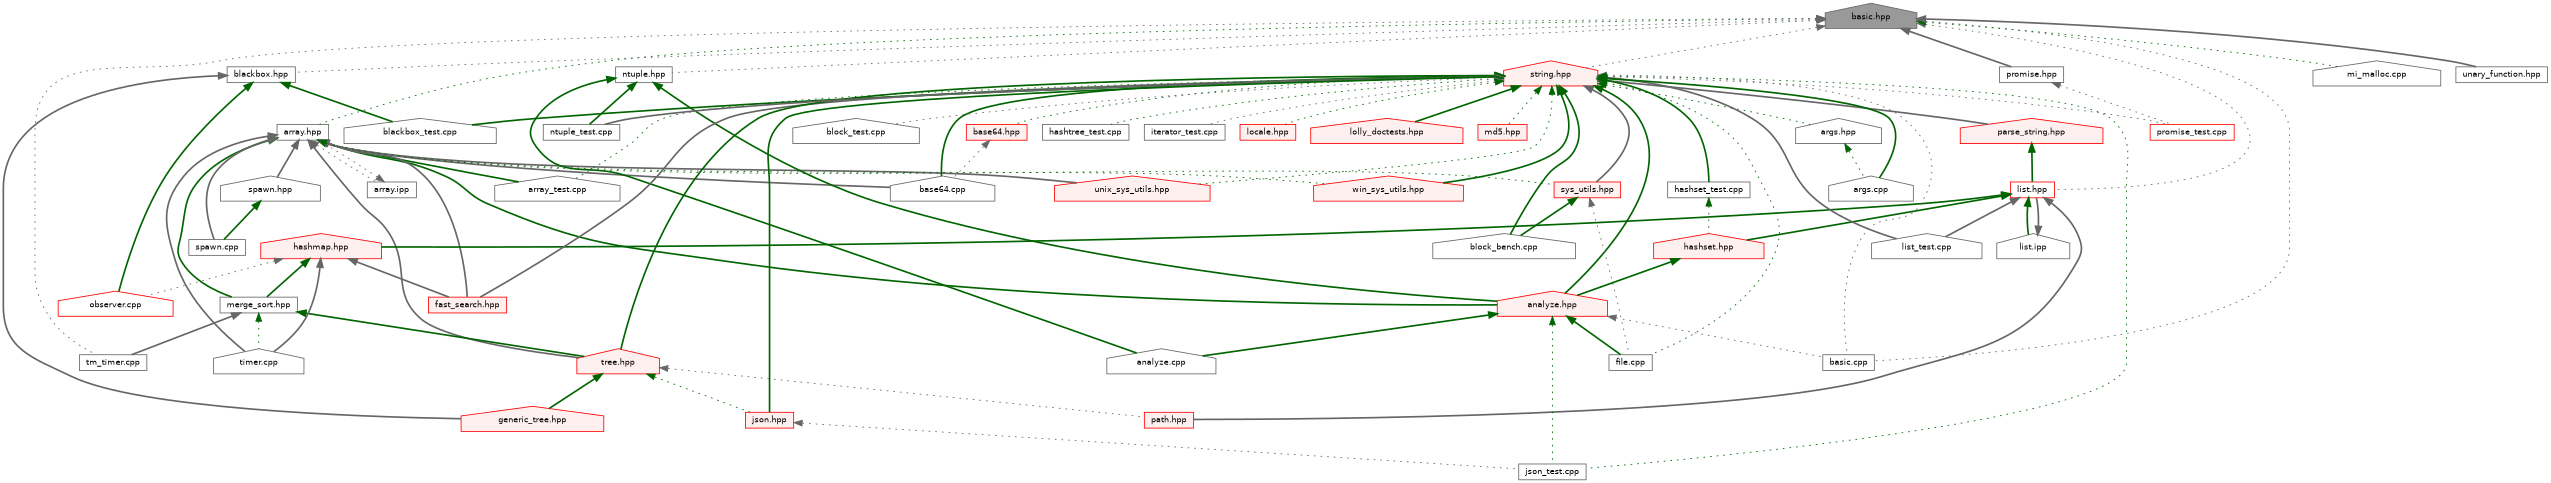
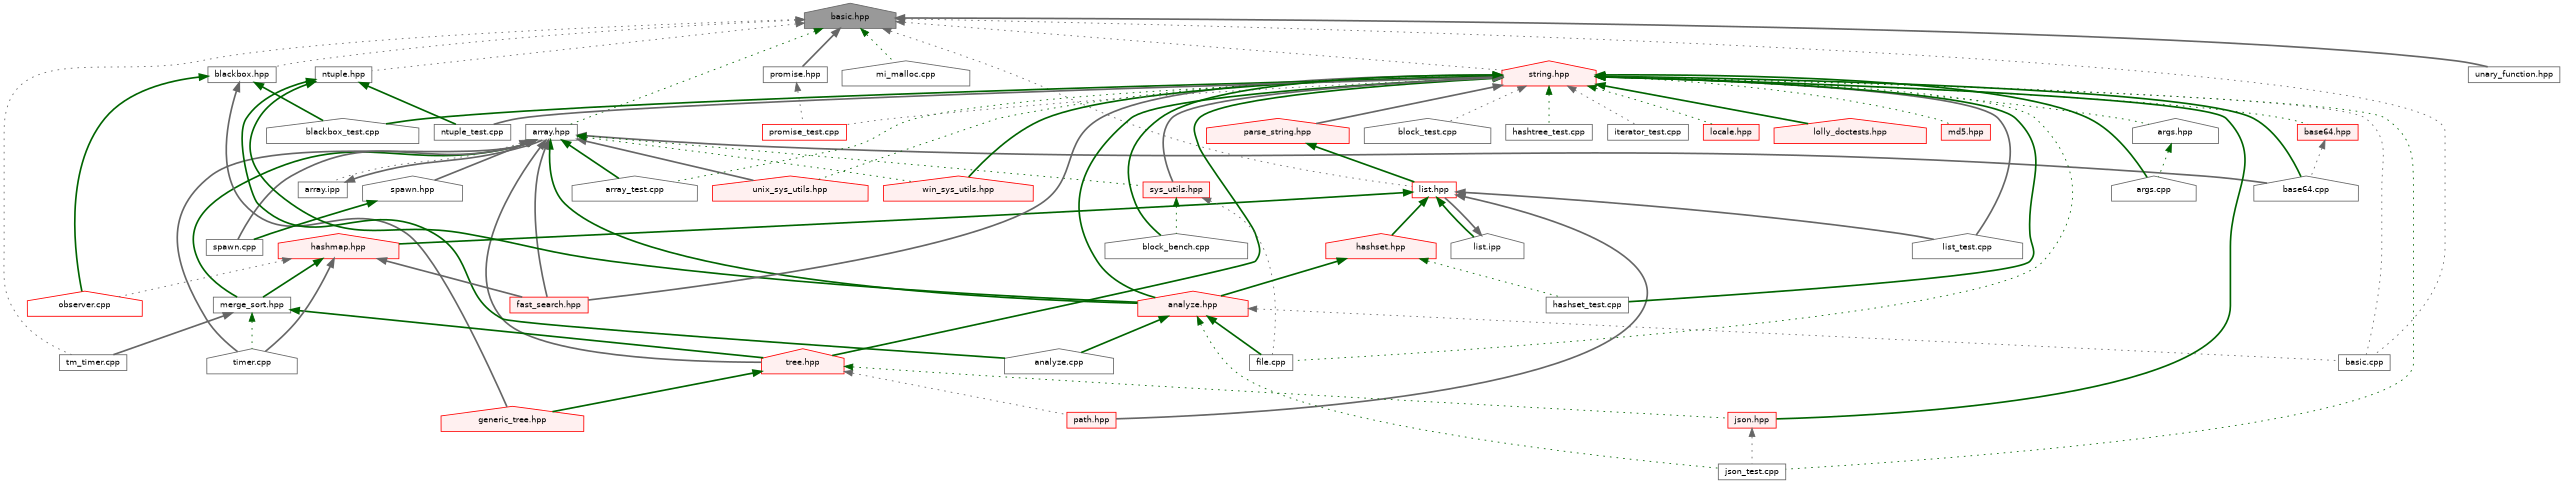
(348, 158) -> (448, 161)
(1545, 219) -> (1176, 220)
(1709, 222) -> (1494, 279)
